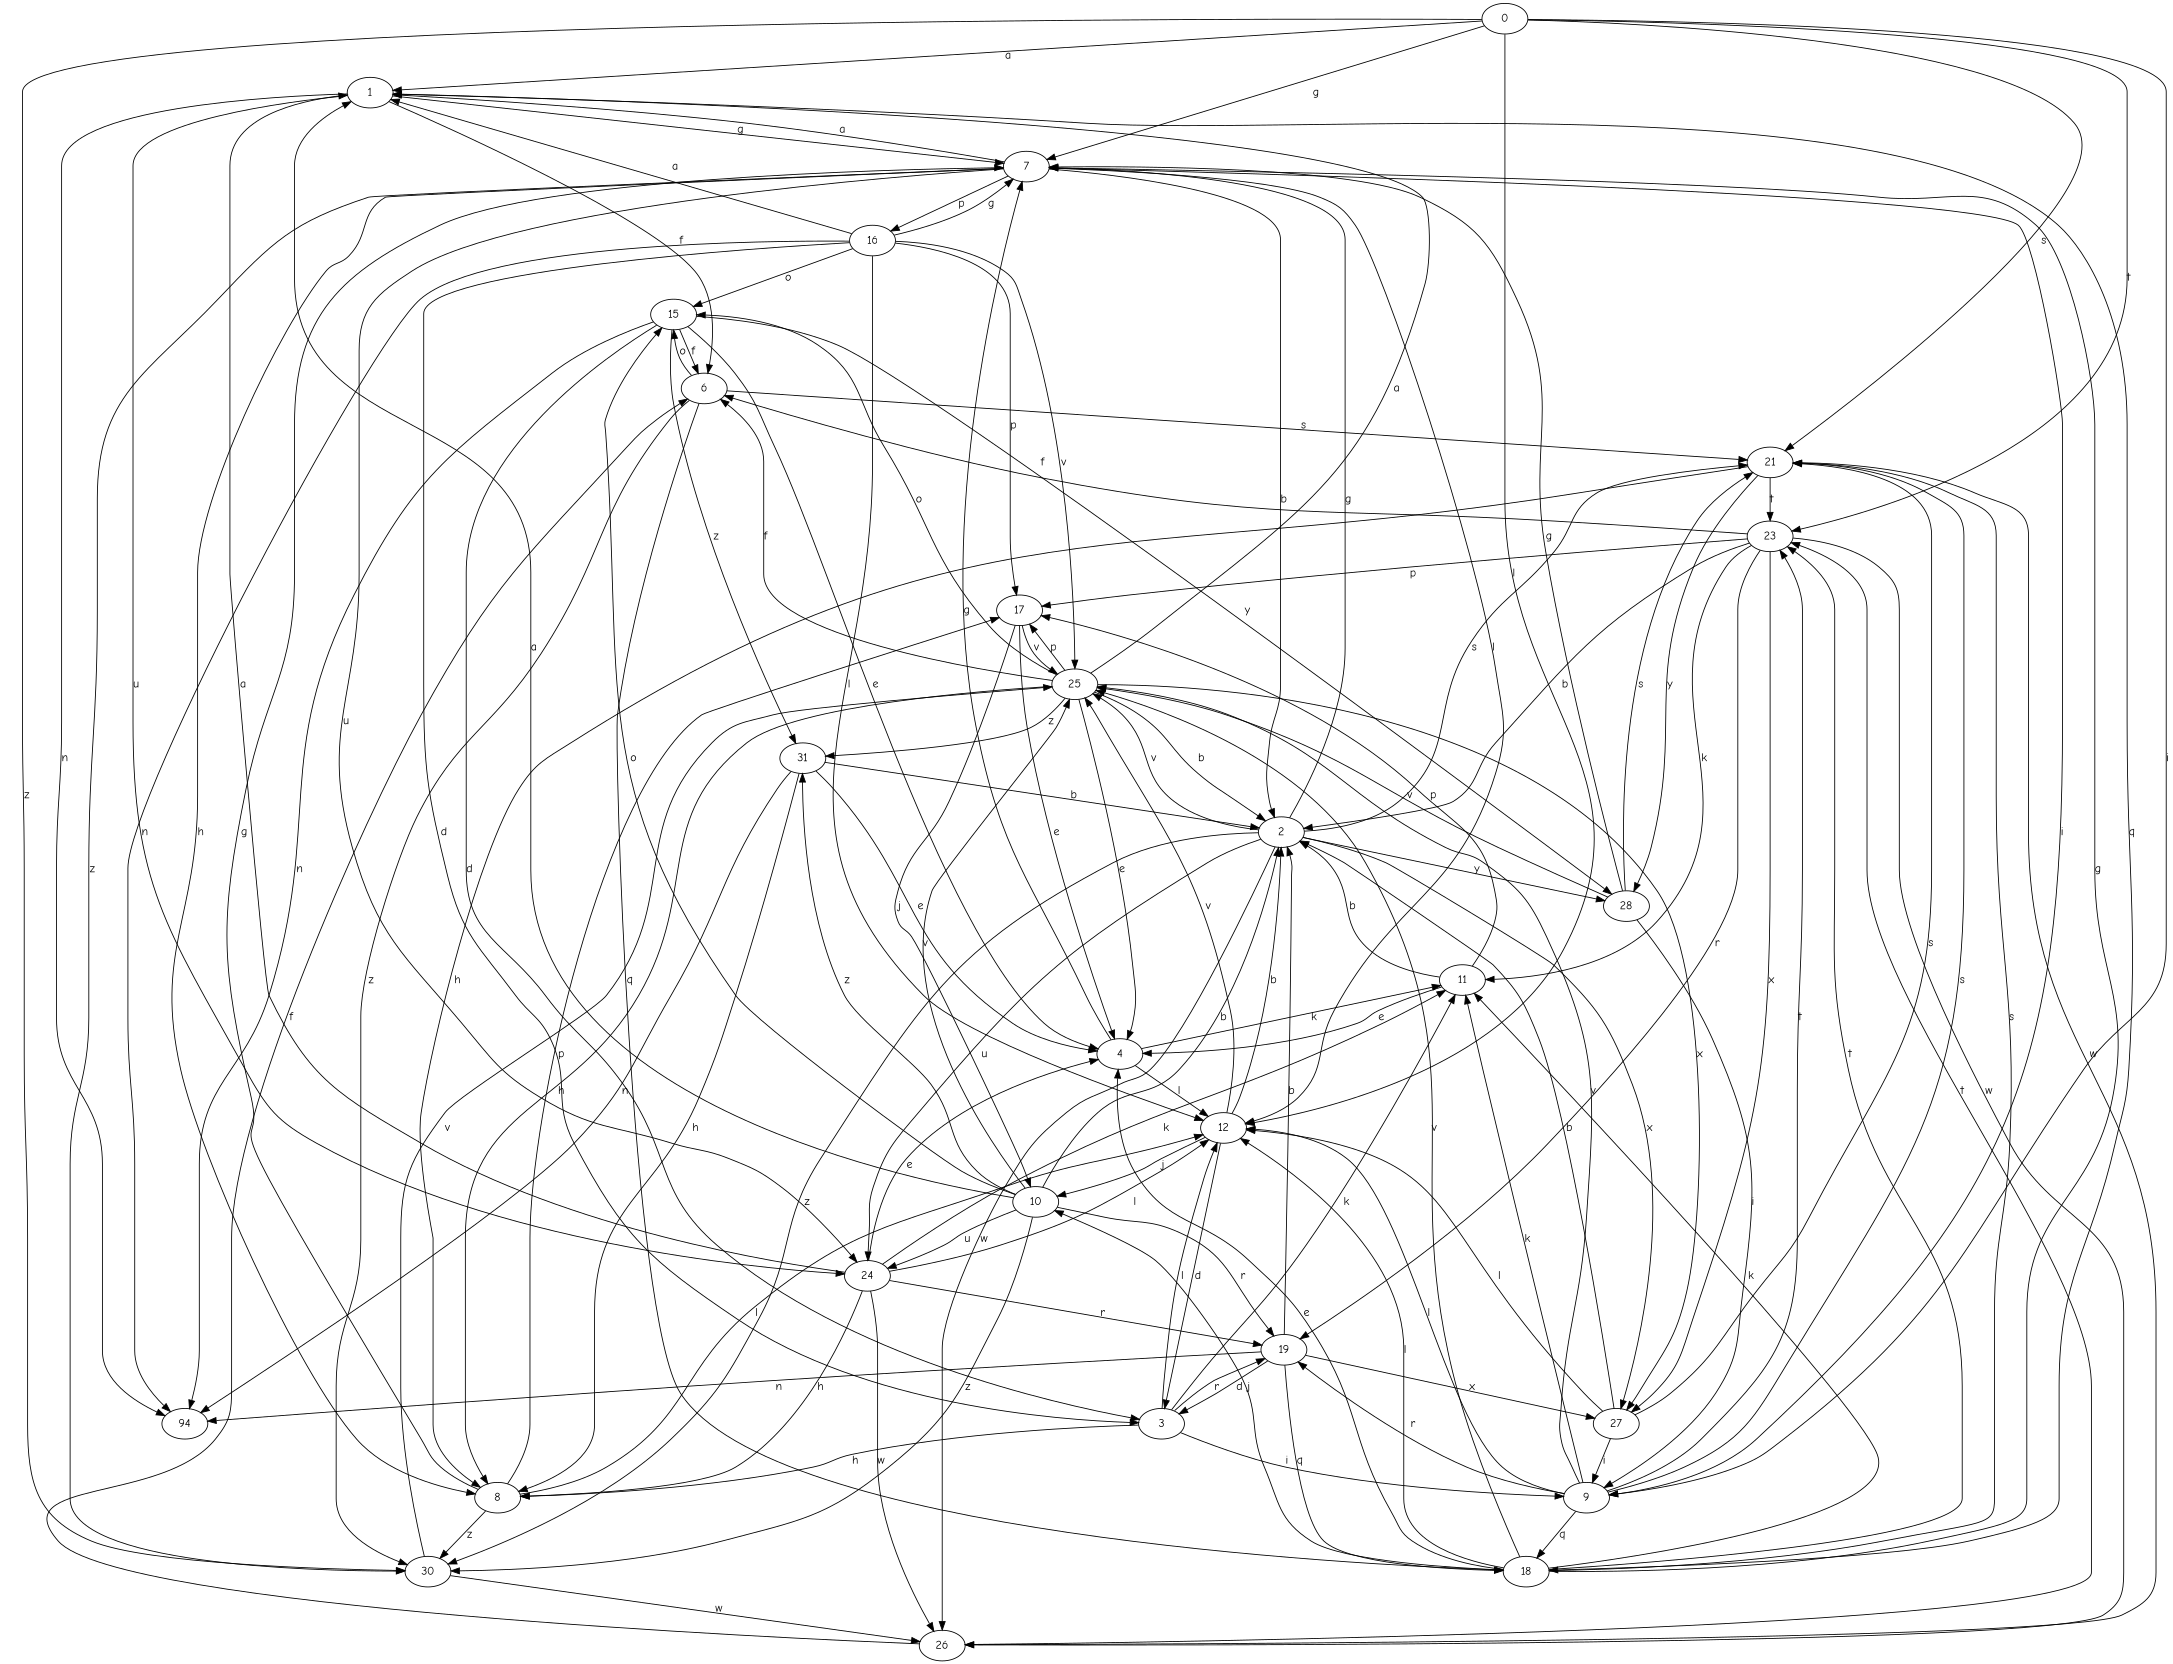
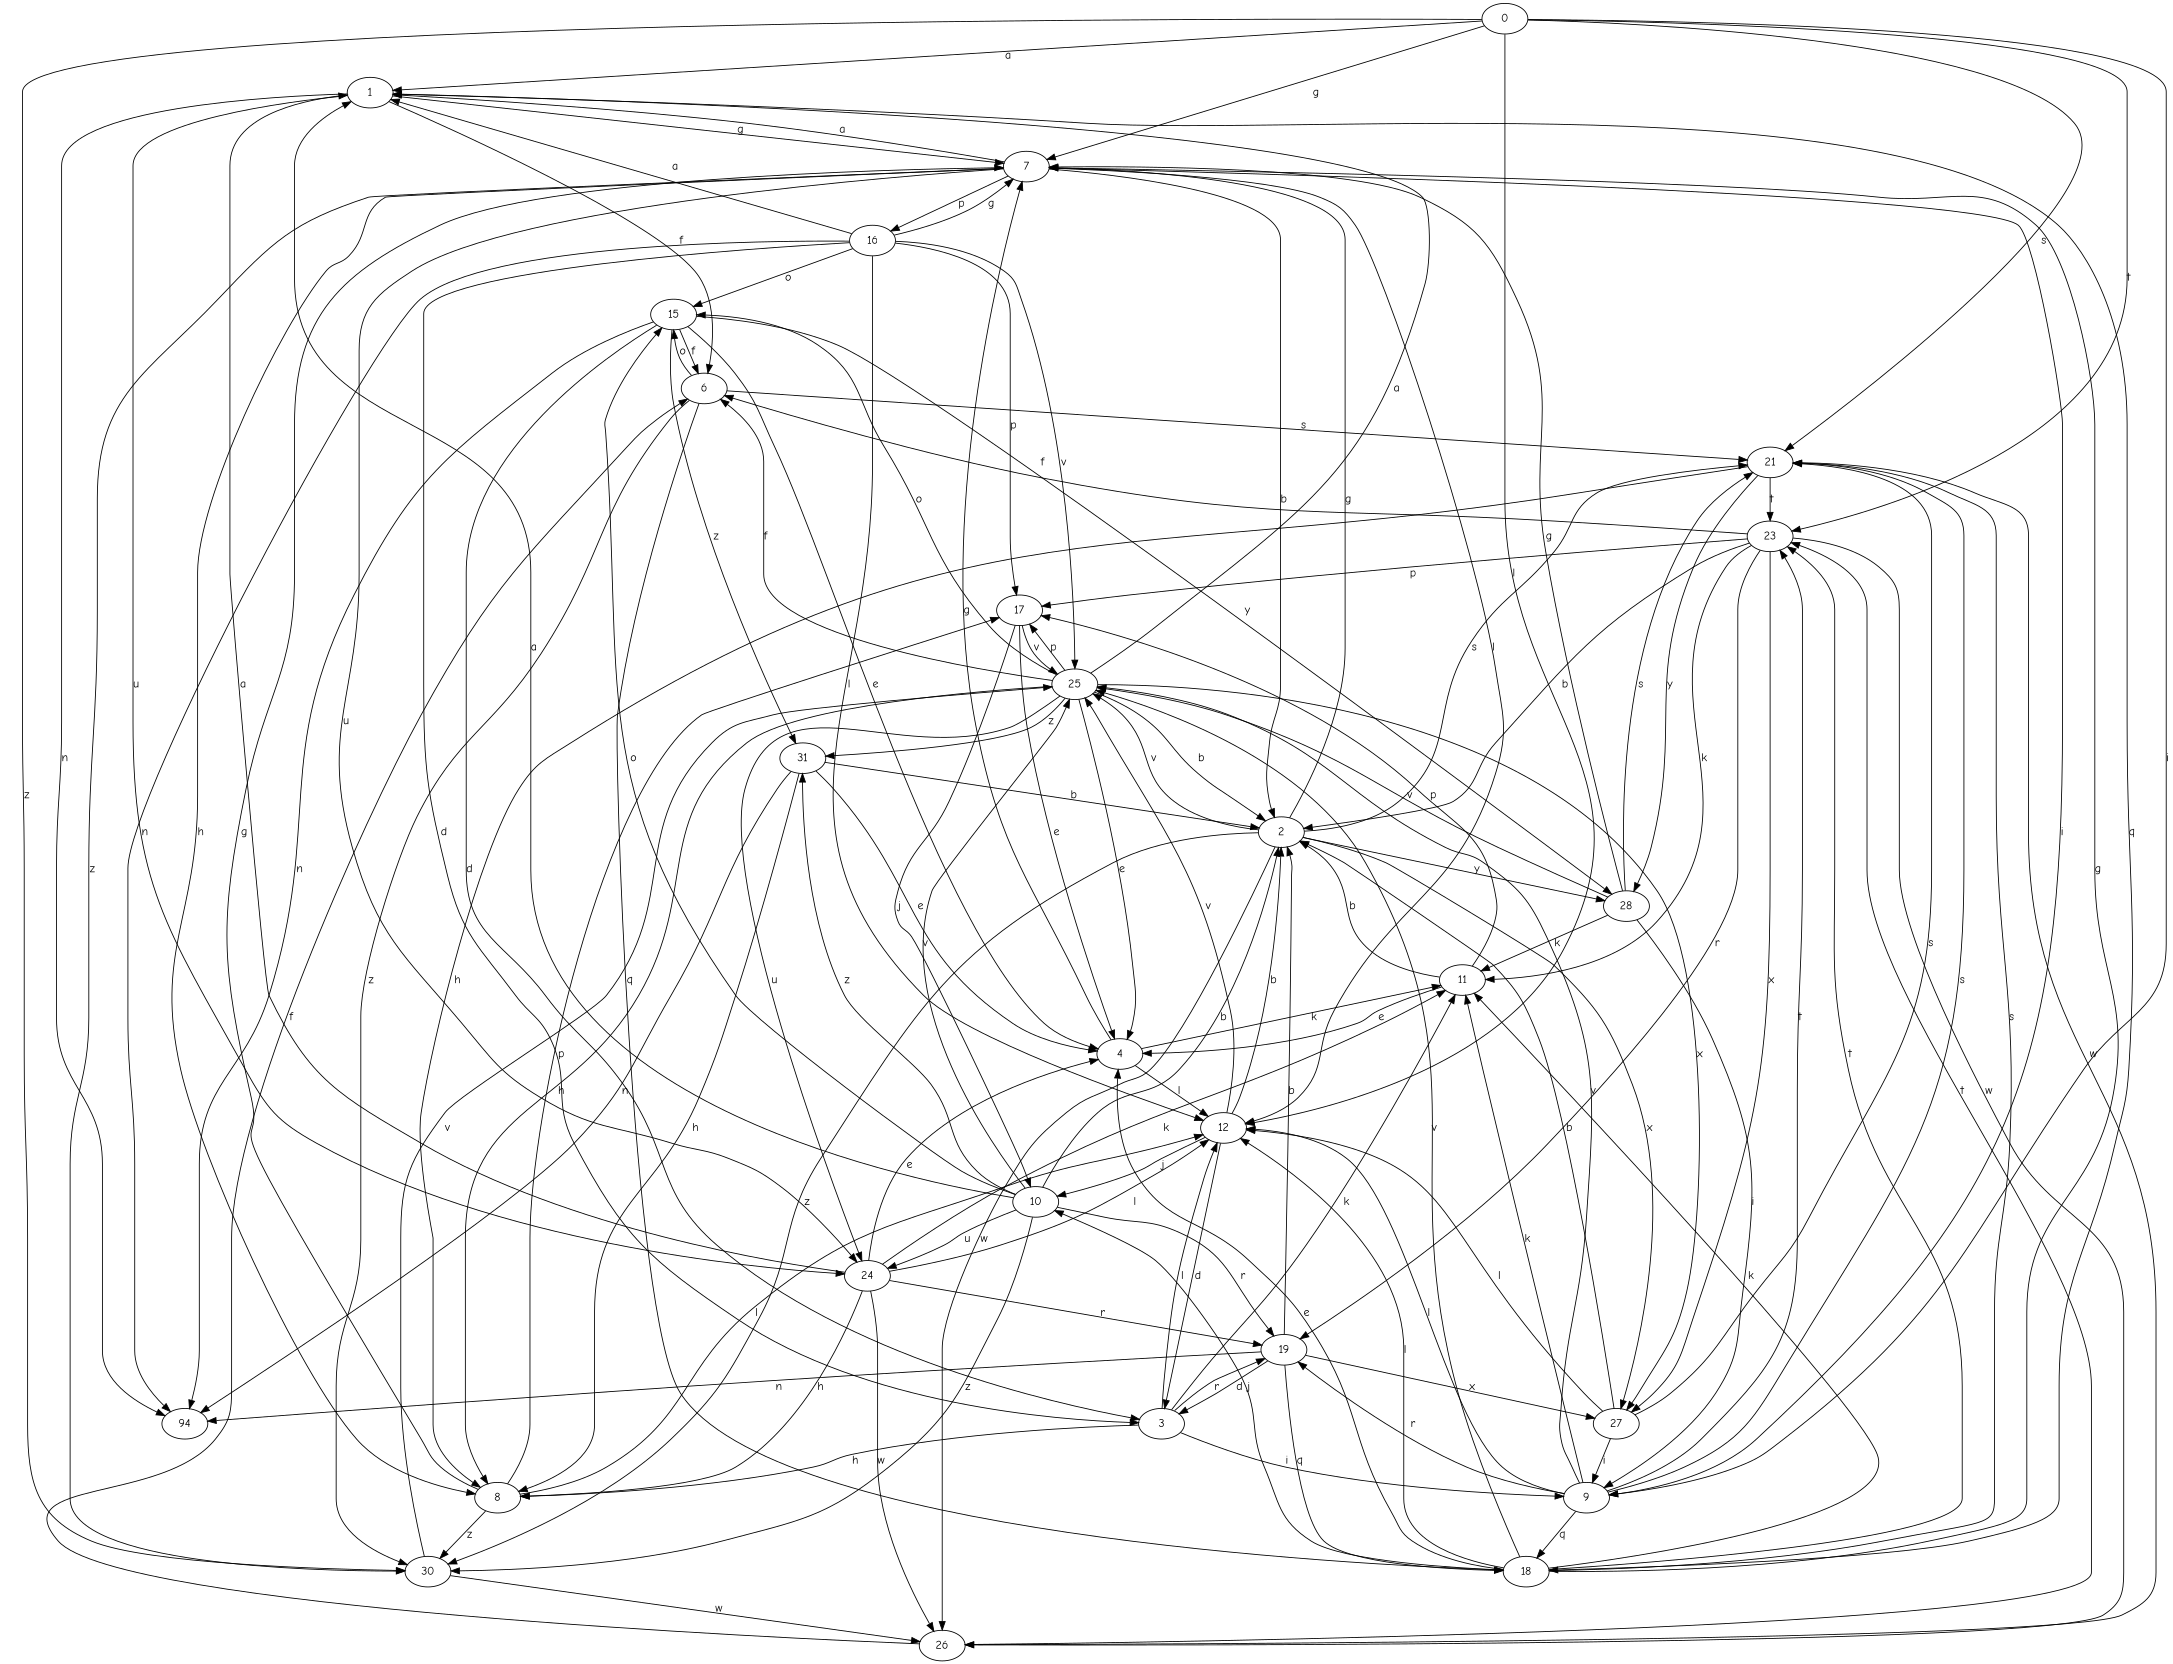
none -> (1554, 939)
(1015, 1005) -> (741, 831)
